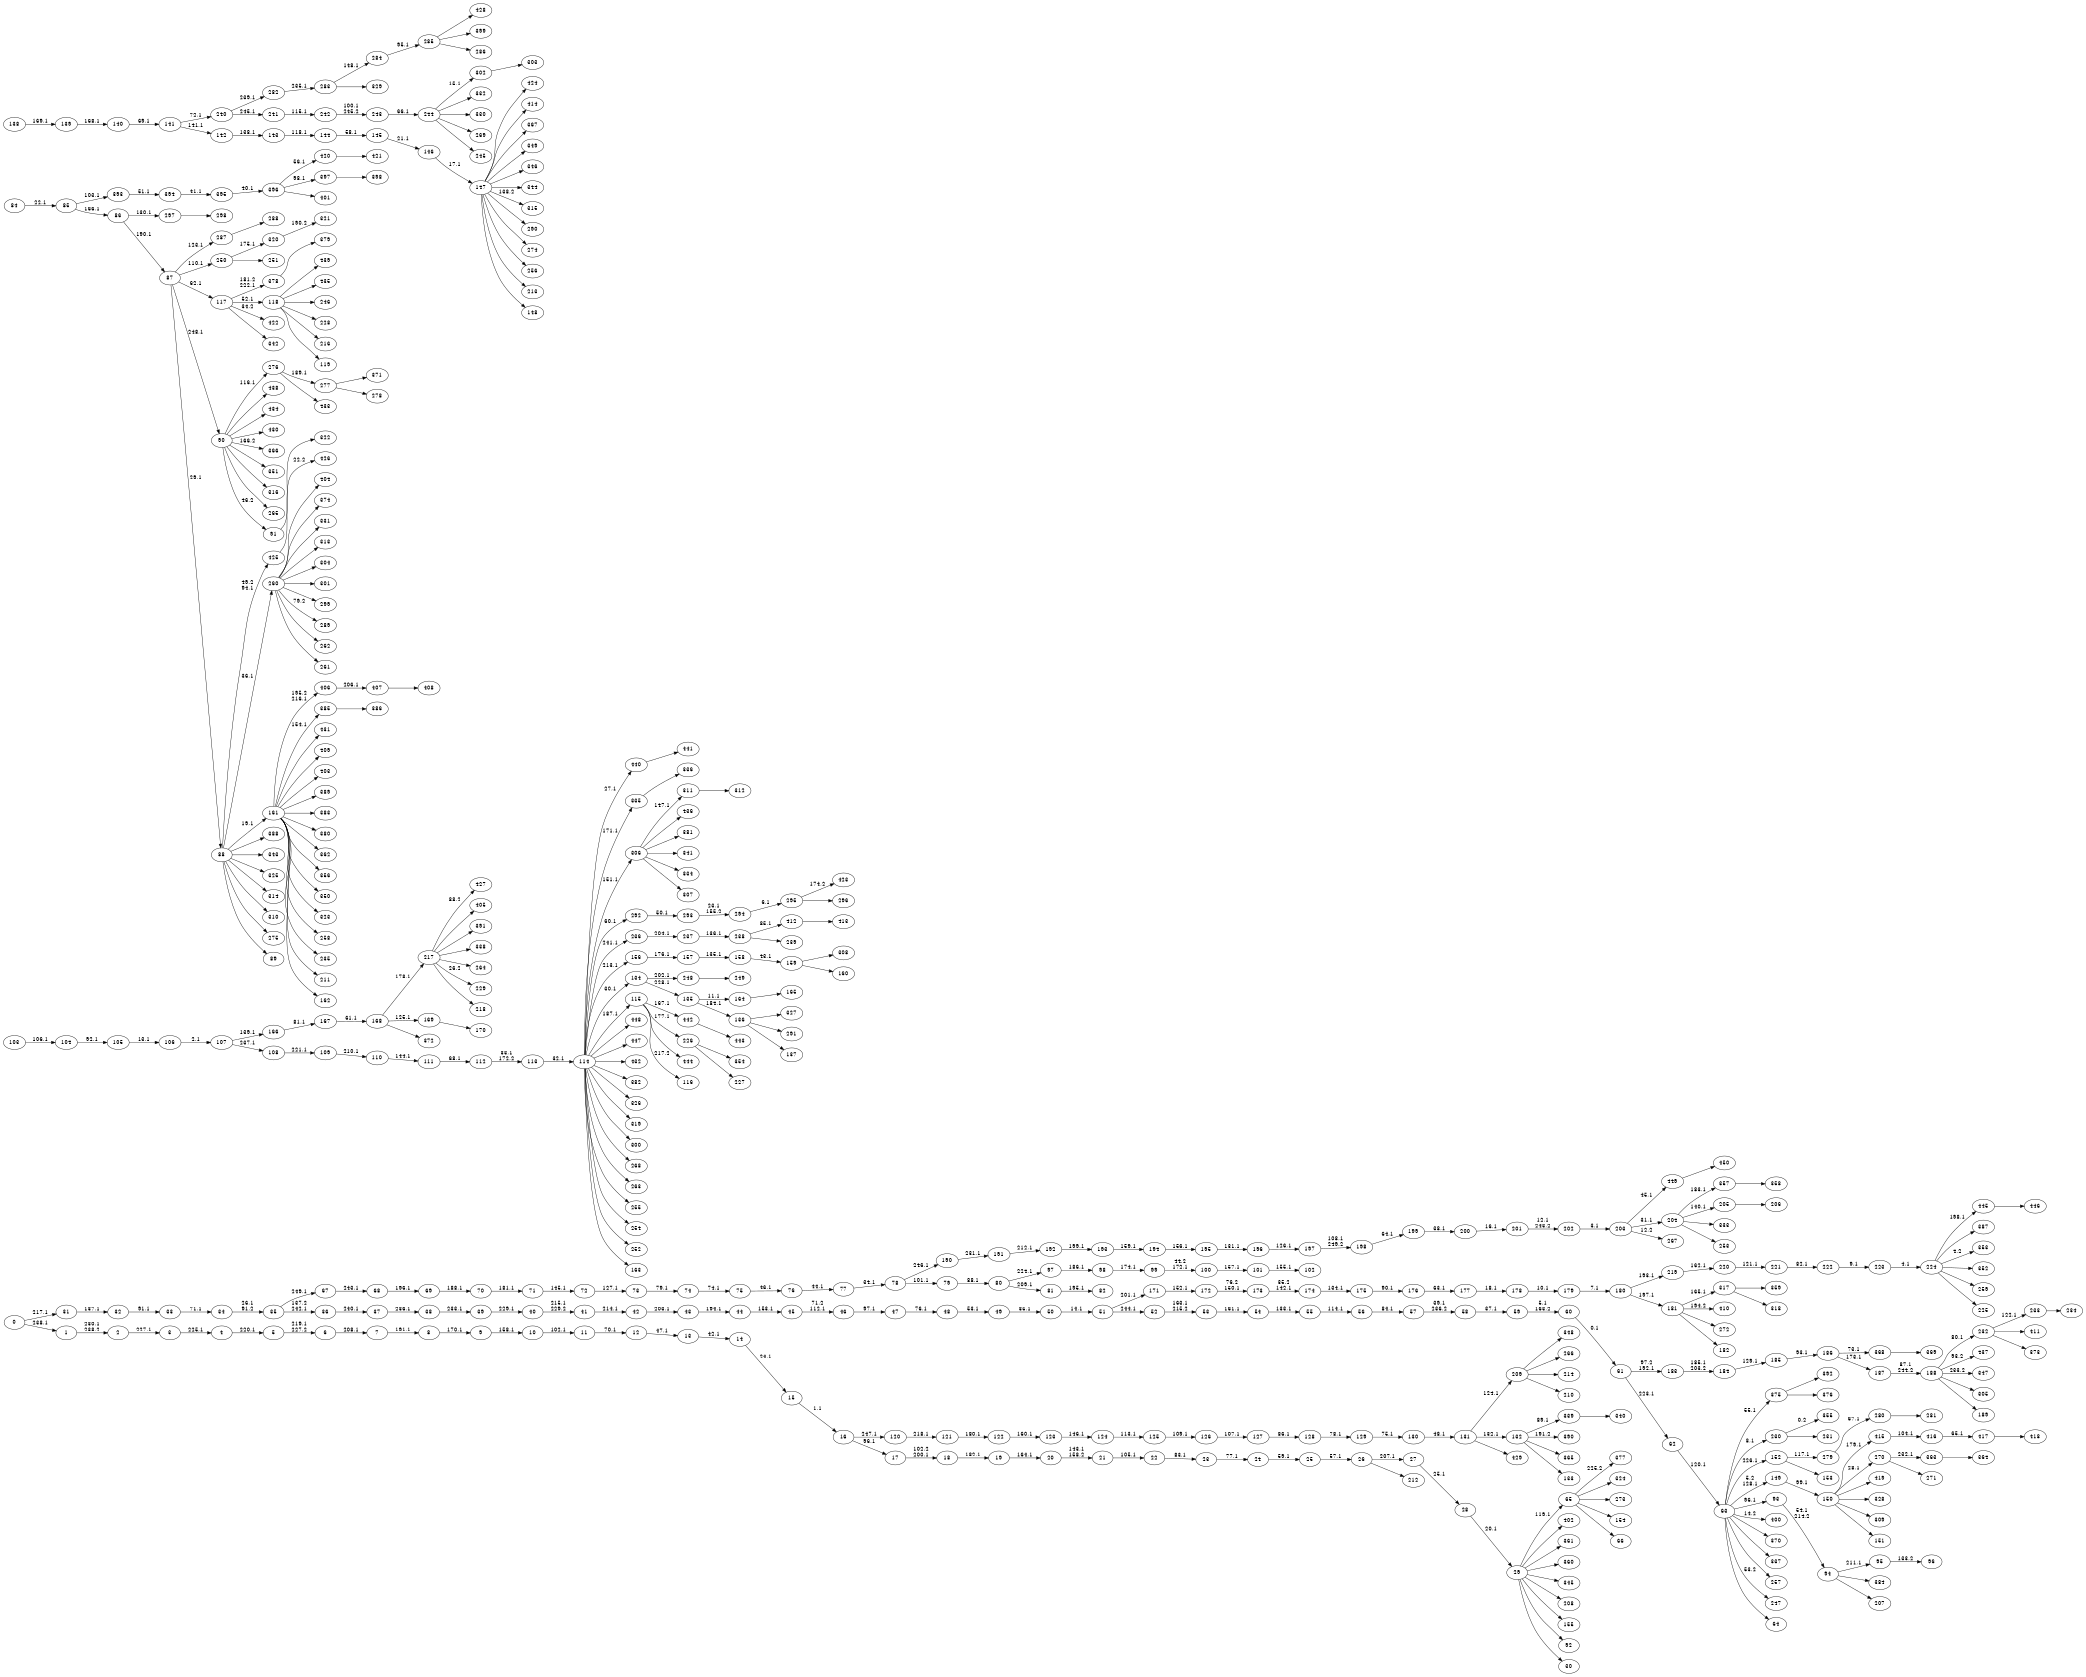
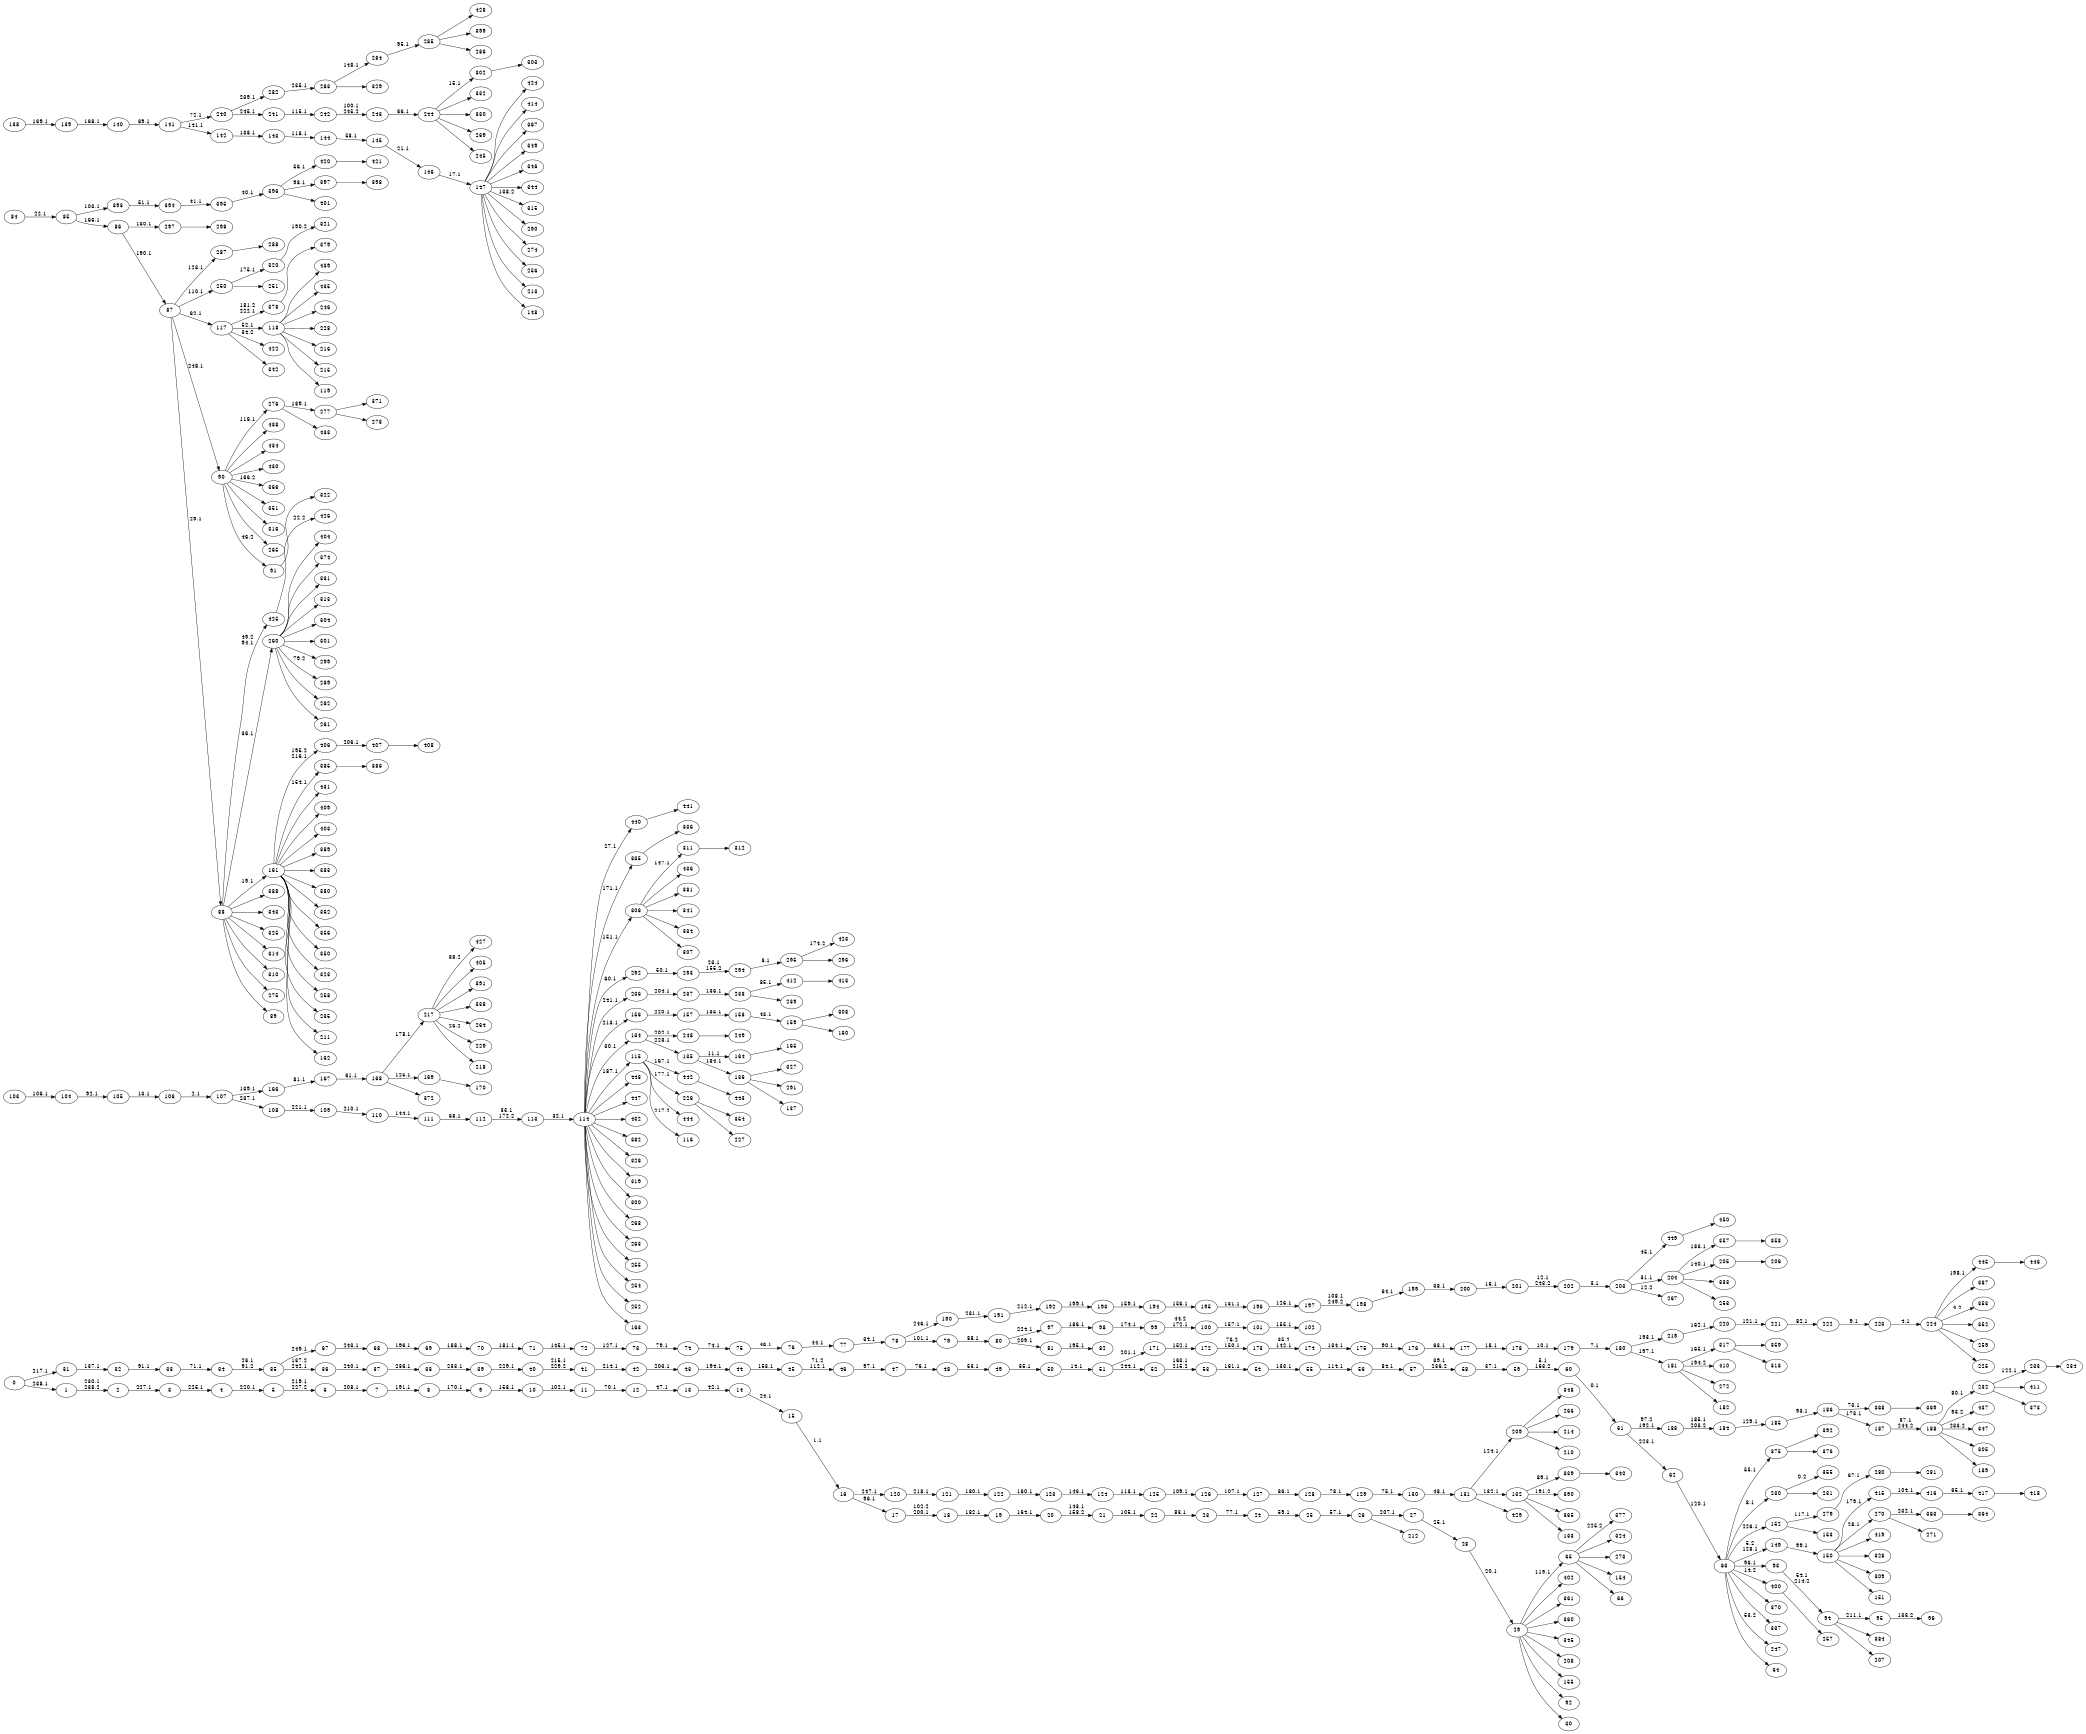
none -> (325, 370)
(662, 955) -> (662, 1012)
(1743, 1549) -> (1801, 1612)
